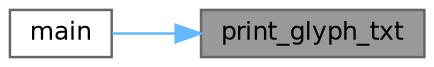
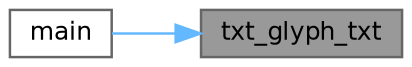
(313, 34) -> (302, 34)
